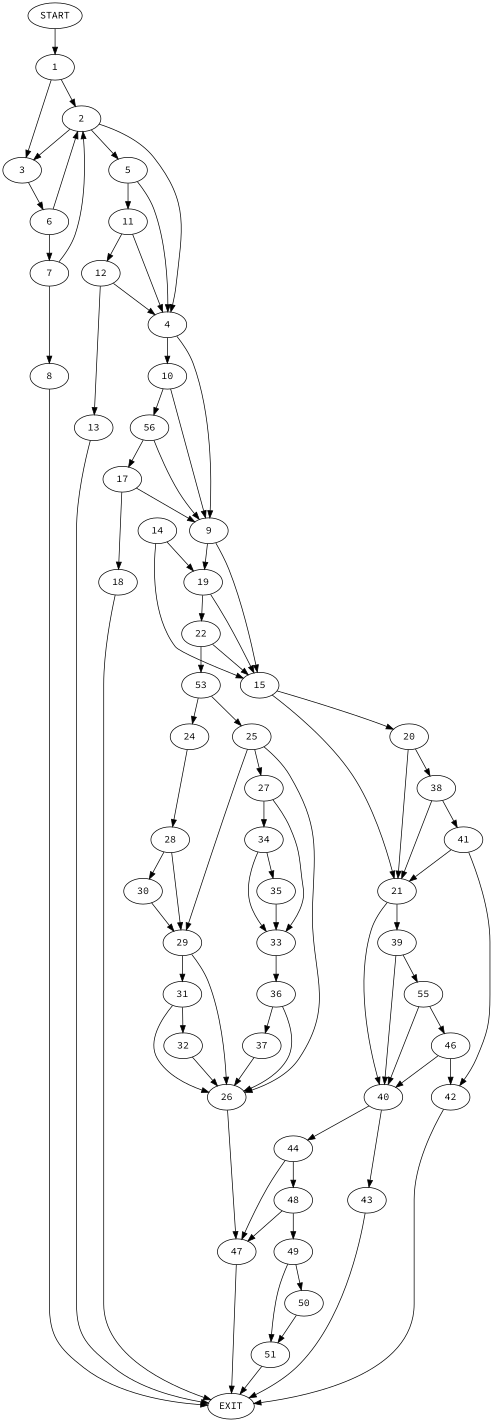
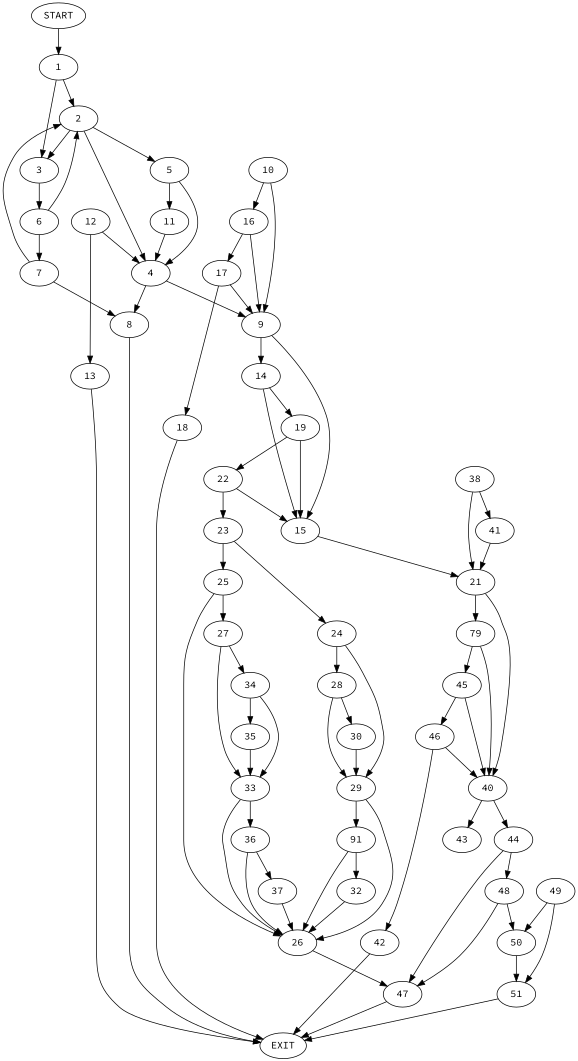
(116, 244) -> none
(167, 347) -> (142, 296)
(149, 428) -> (249, 222)
(206, 553) -> (261, 347)
(201, 685) -> (223, 531)
(409, 737) -> none
(217, 836) -> (378, 706)
none -> (228, 873)
(397, 943) -> (476, 634)
(490, 967) -> none
(182, 994) -> (356, 840)
(423, 994) -> (462, 685)
(293, 1222) -> (509, 913)
(332, 1318) -> none
